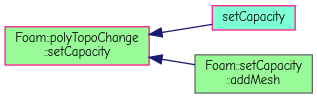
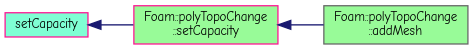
(187, 28) -> (117, 25)
(254, 74) -> (396, 25)
